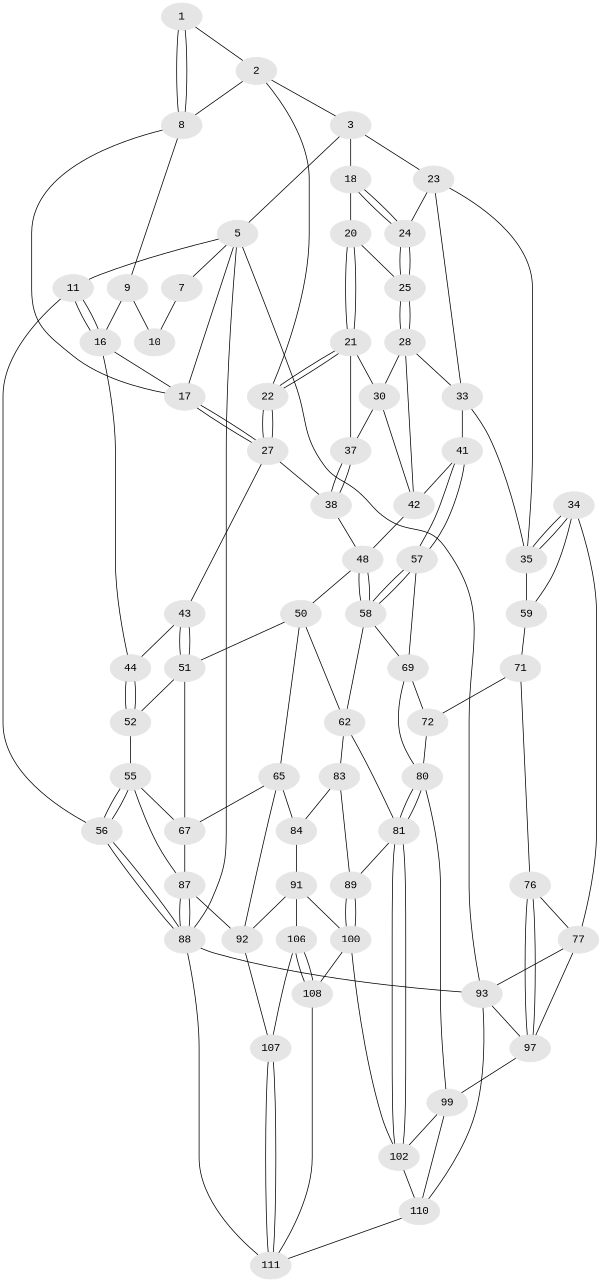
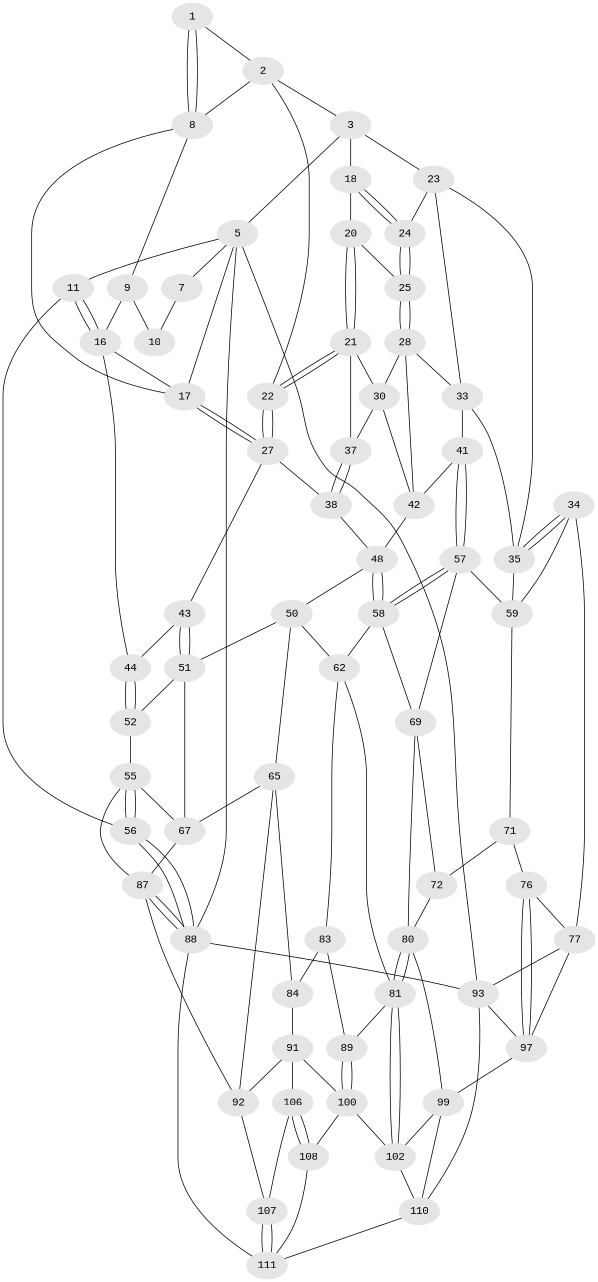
none -> (486, 587)
